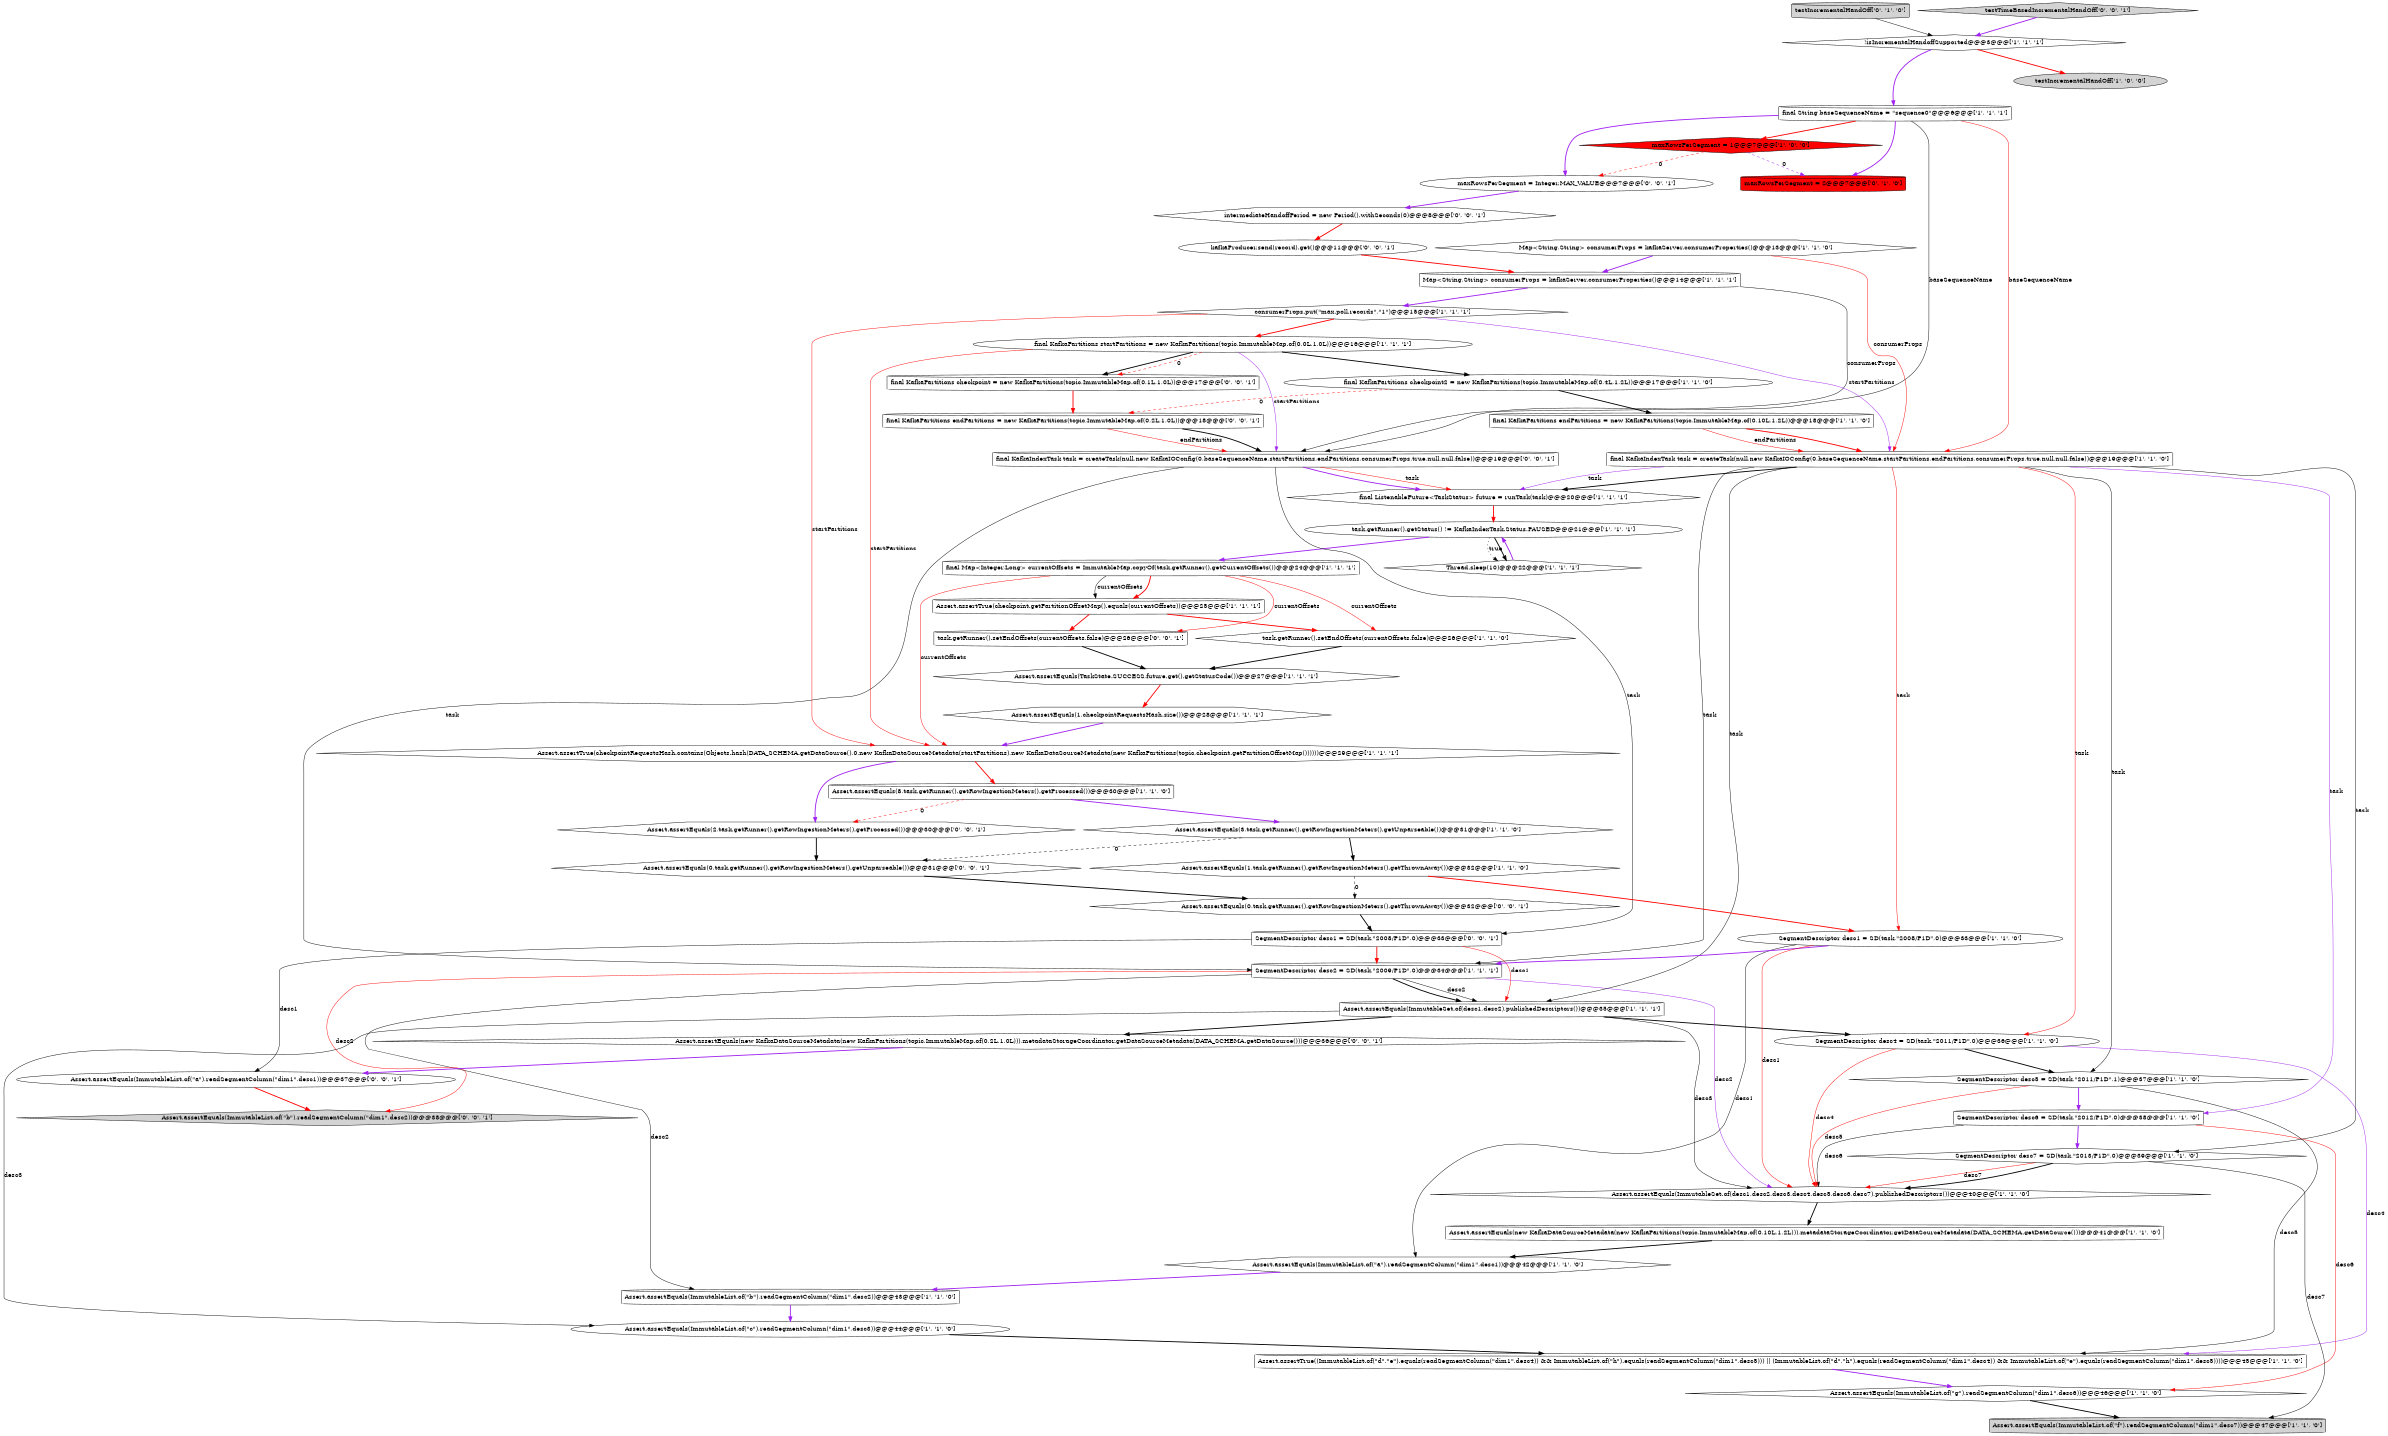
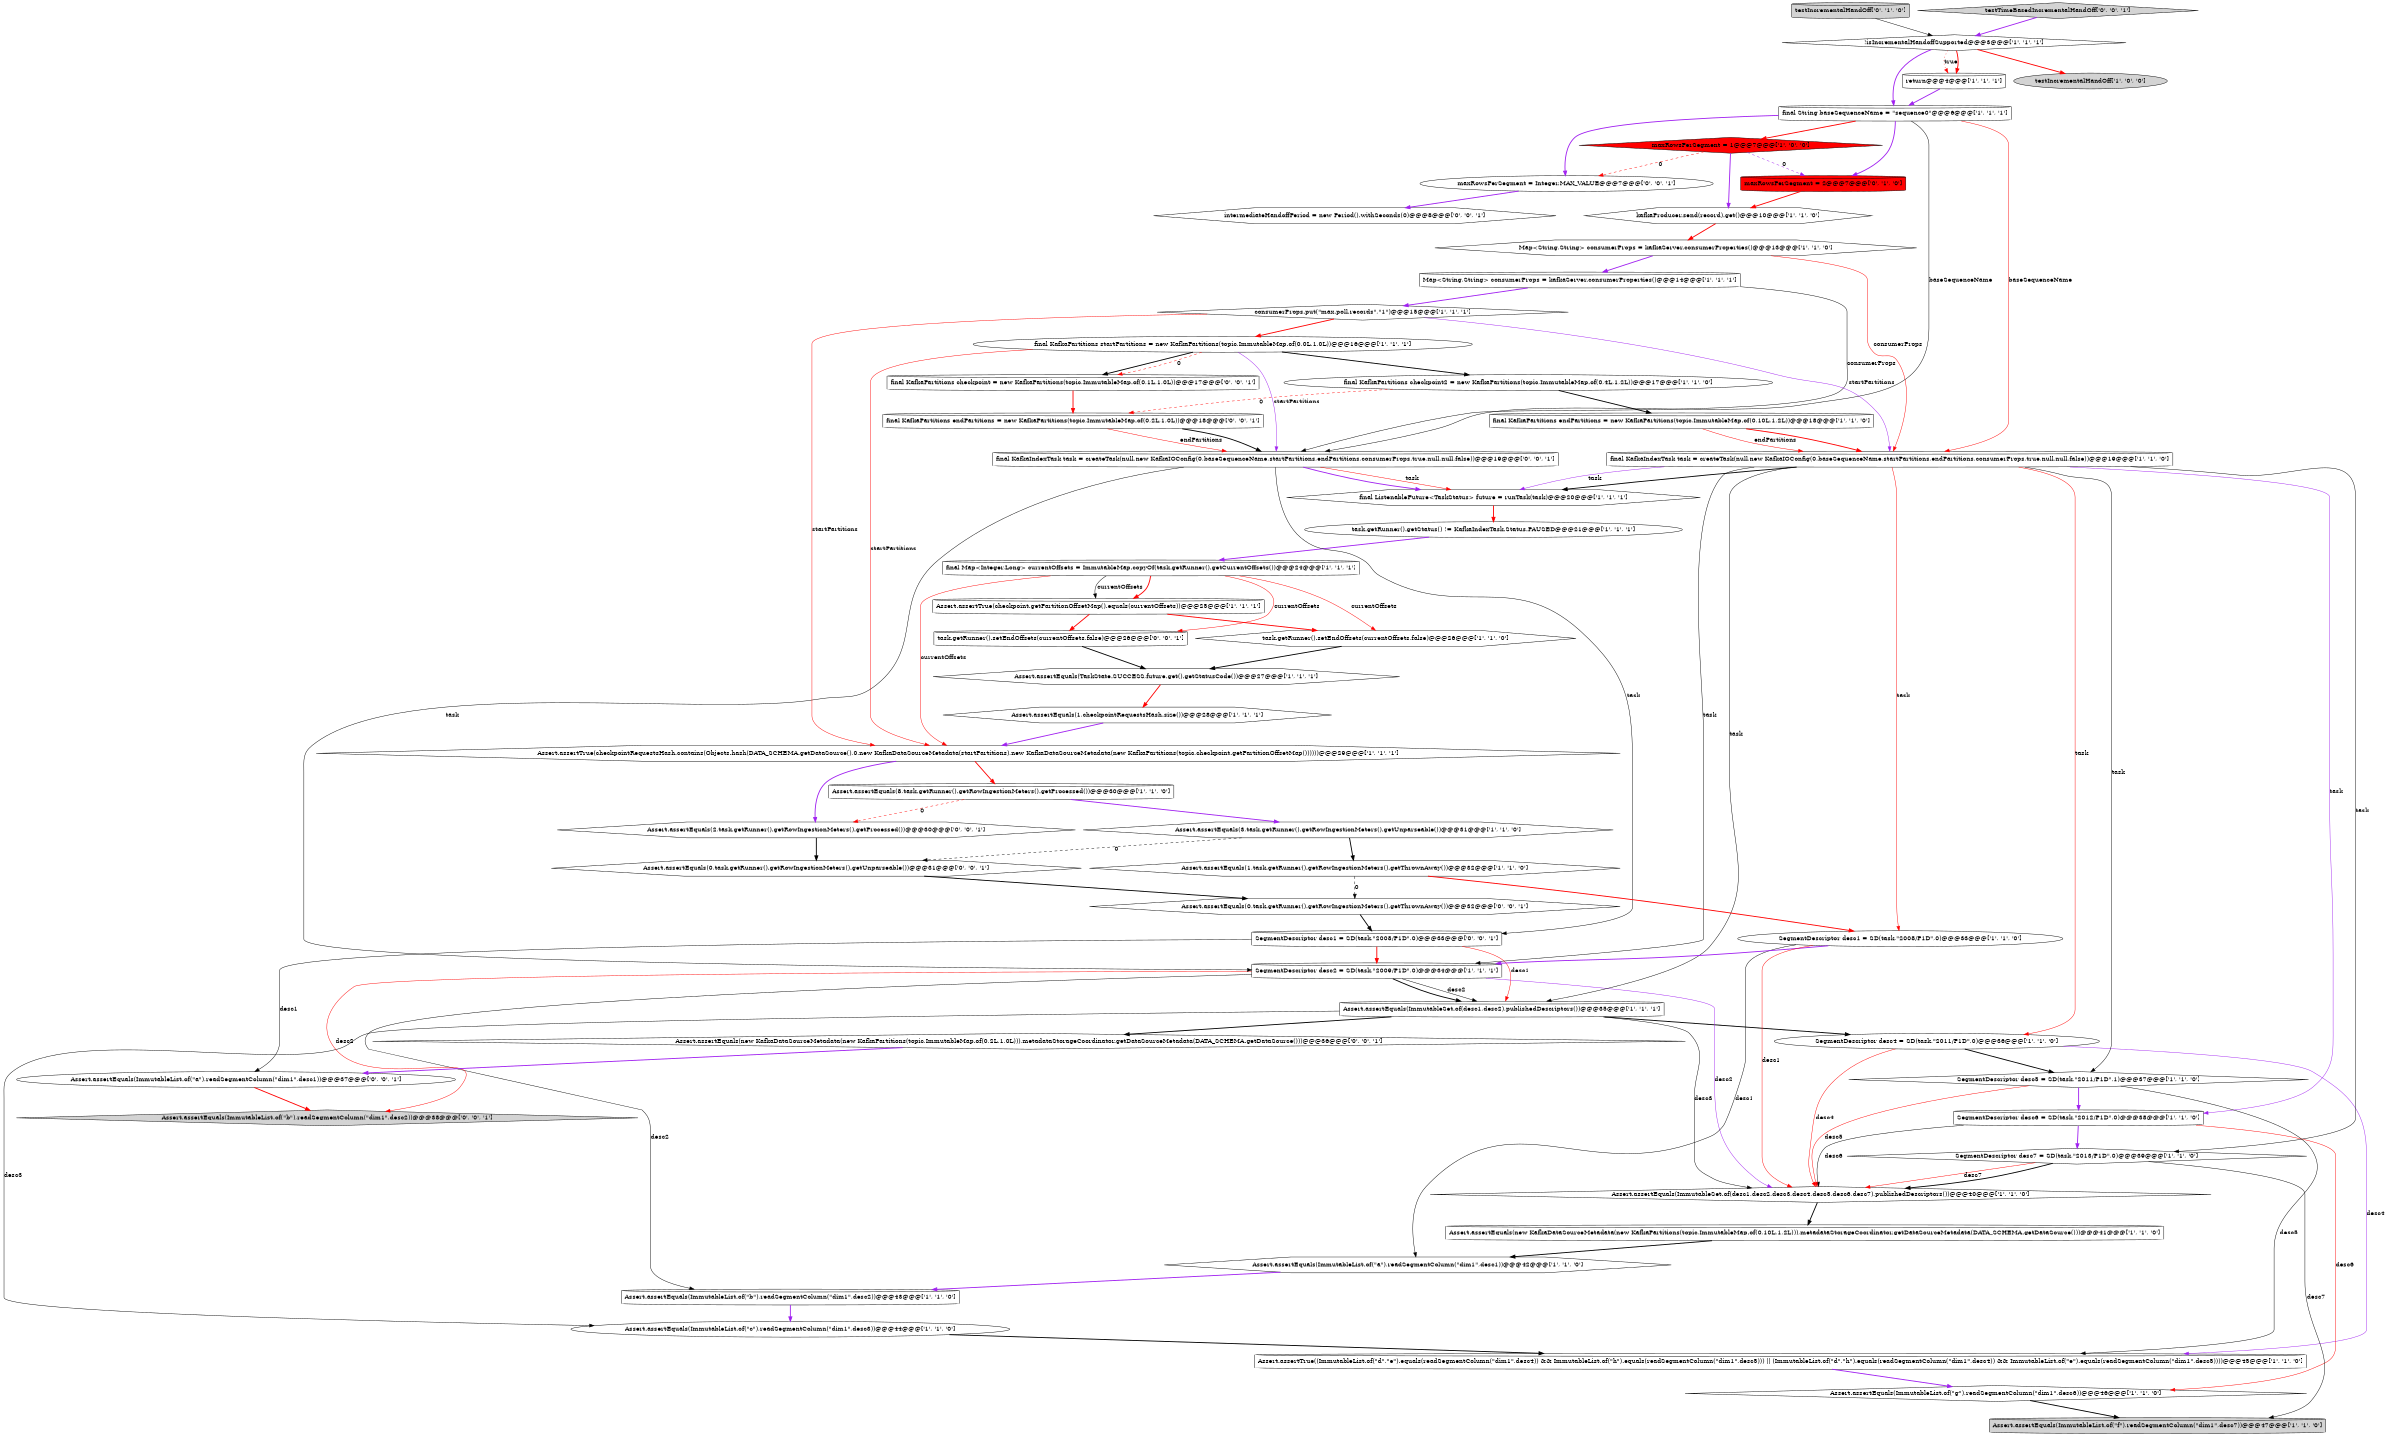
none -> (1954, 81)
none -> (1728, 216)
(1303, 248) -> none
(1513, 568) -> none
